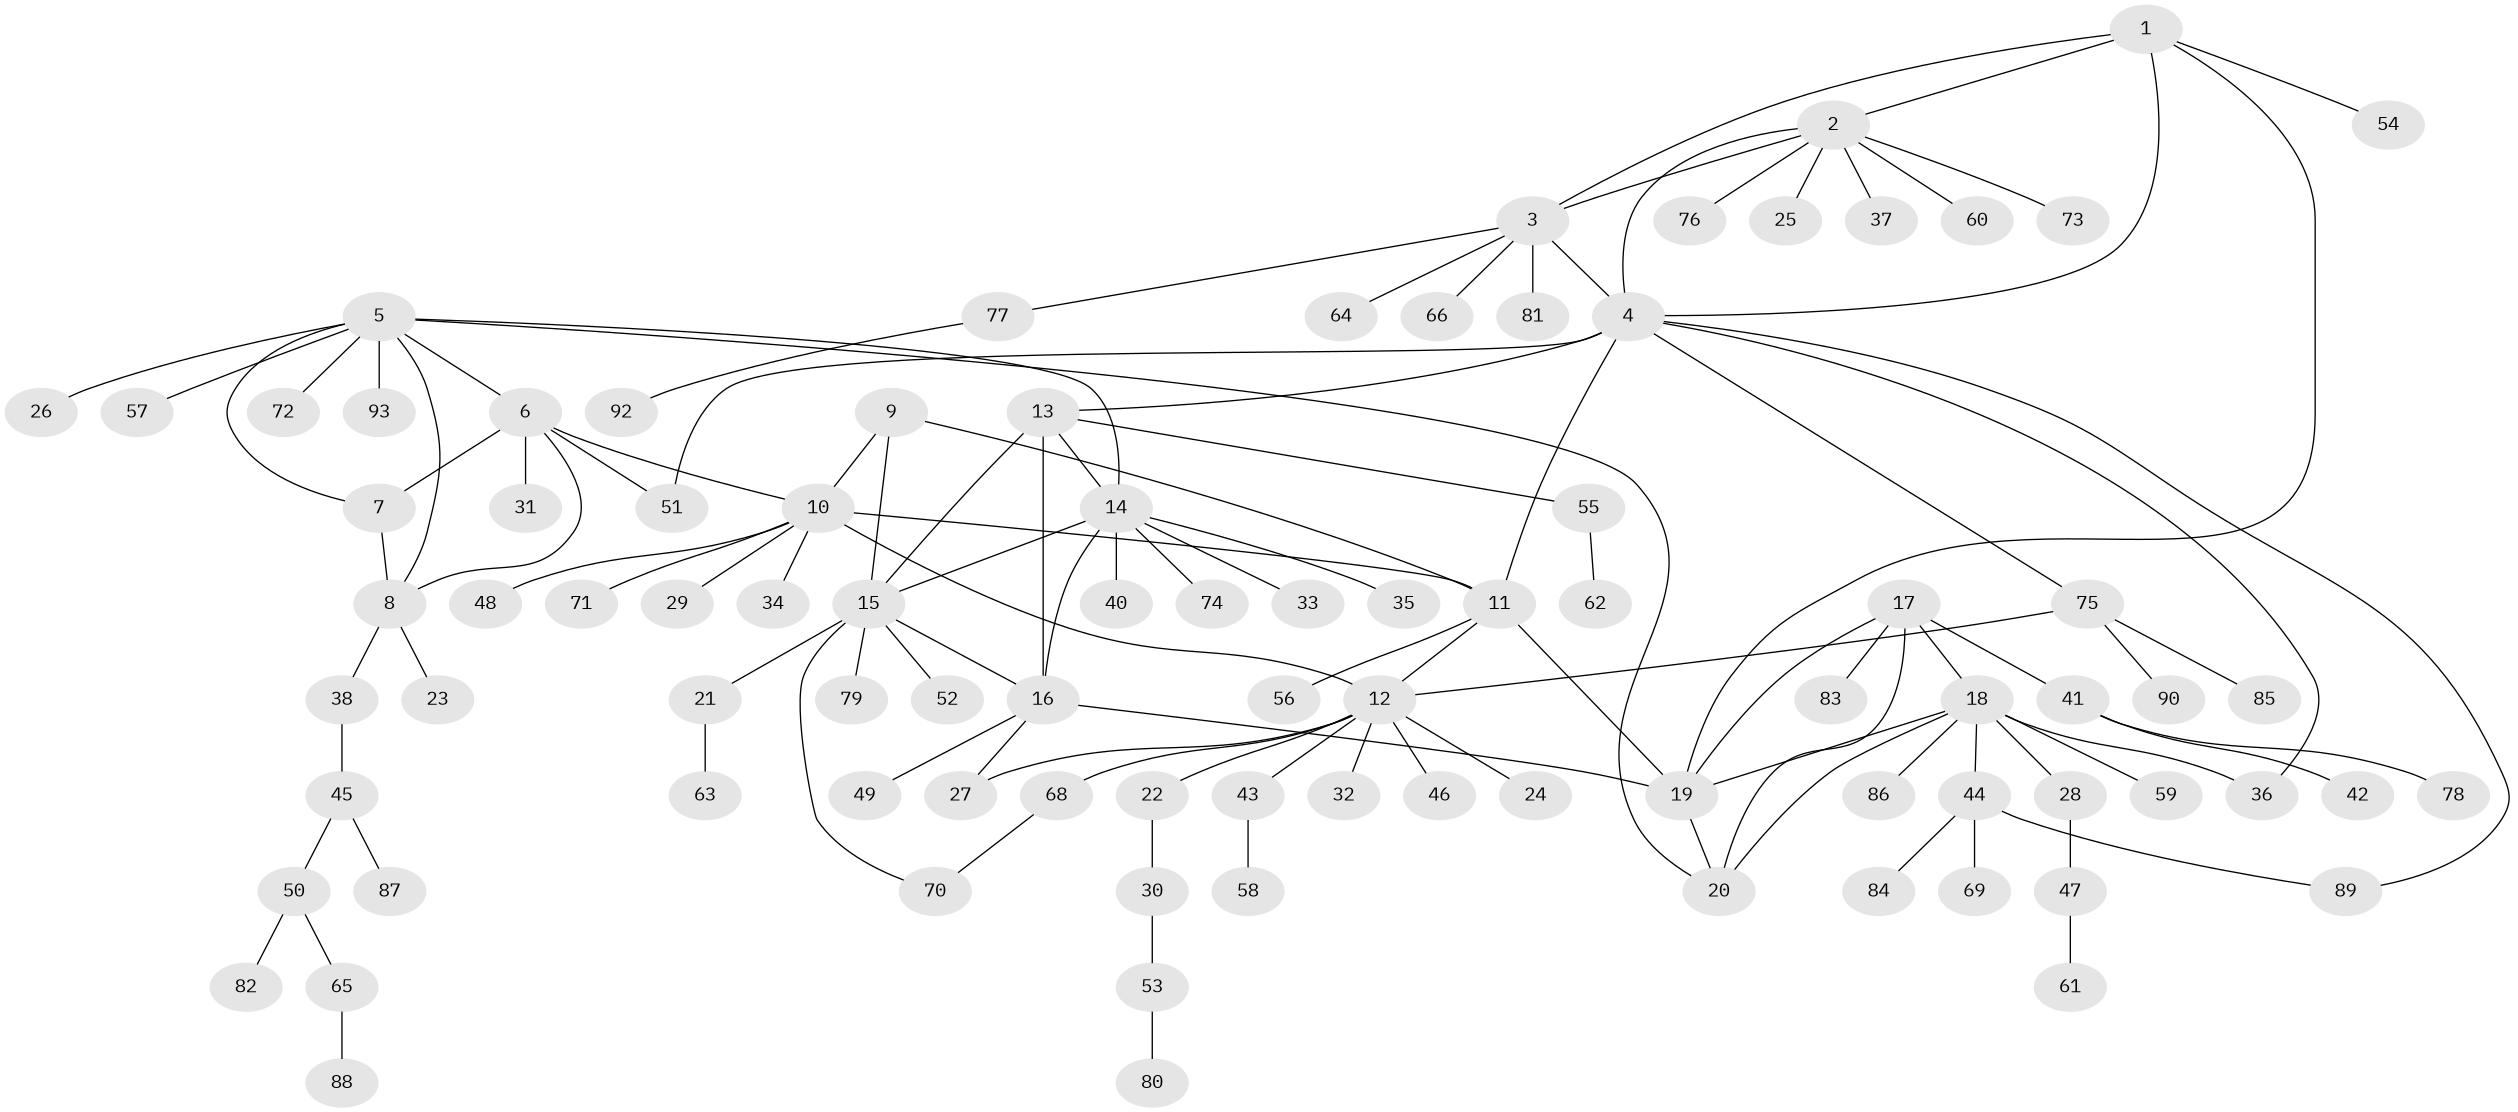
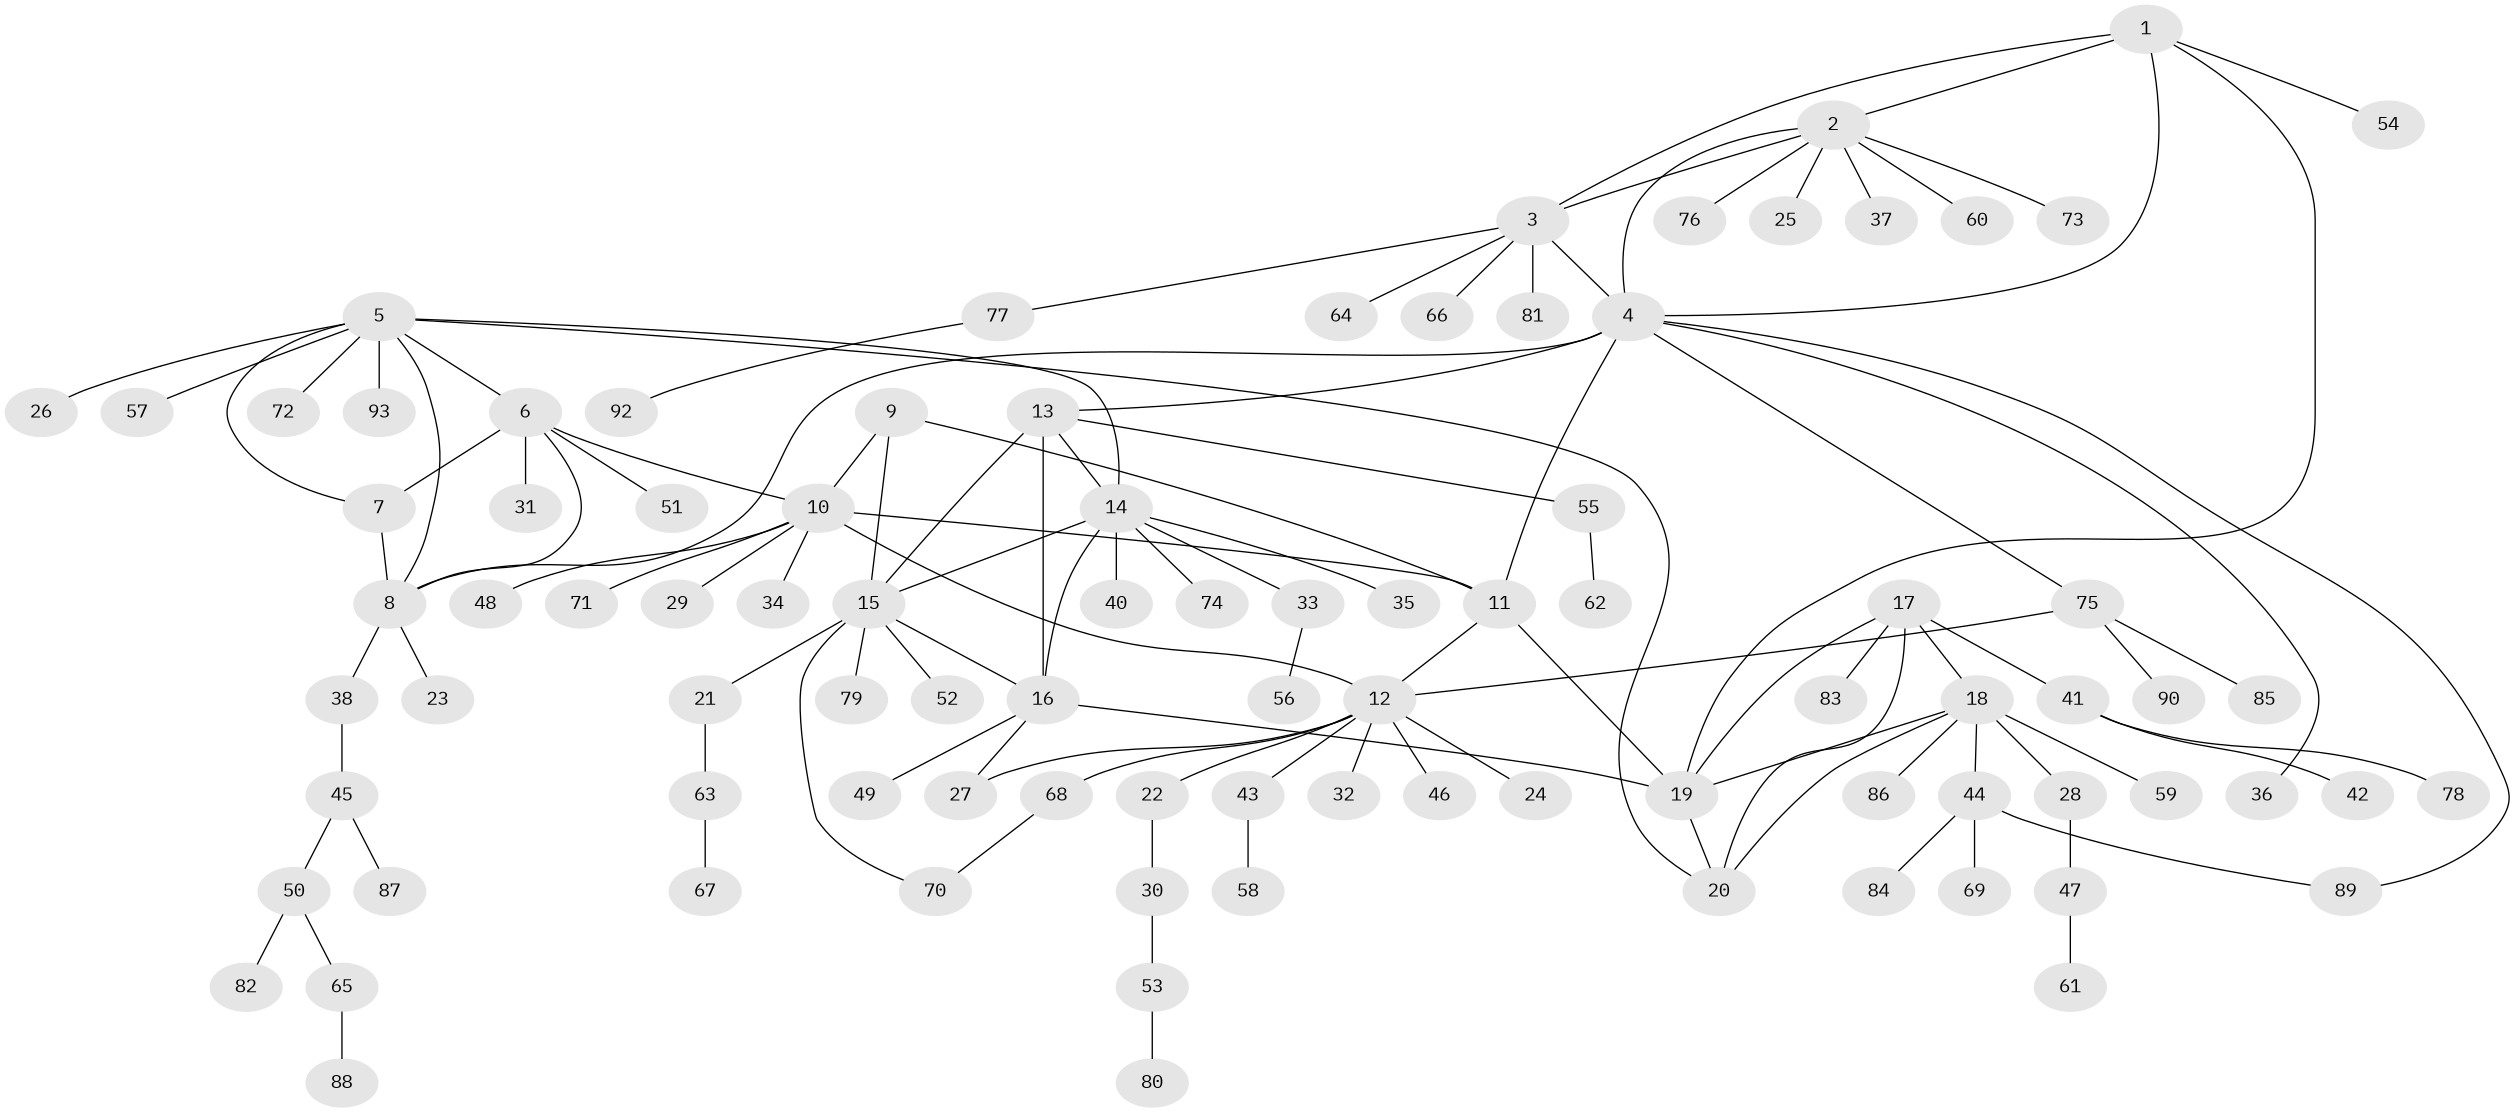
(1108, 354) -> (1033, 355)
(1392, 652) -> (1296, 652)
(2120, 748) -> none
none -> (705, 891)
